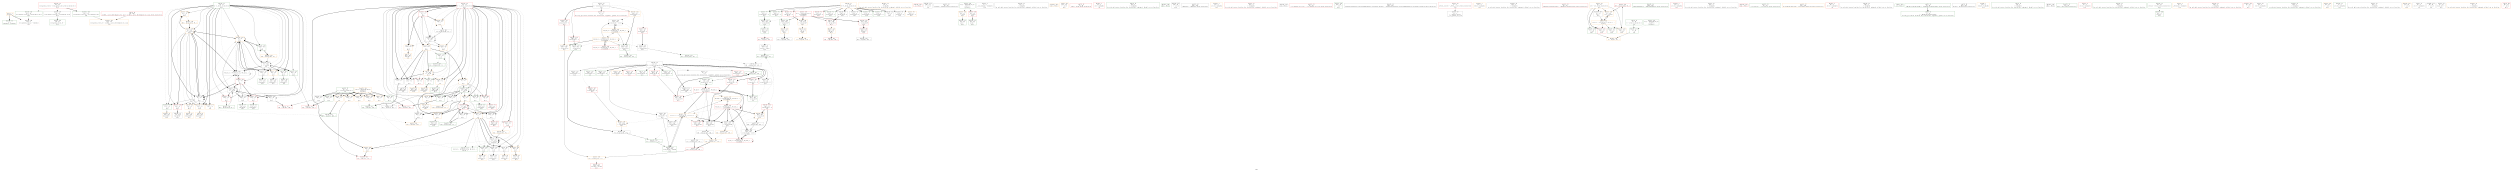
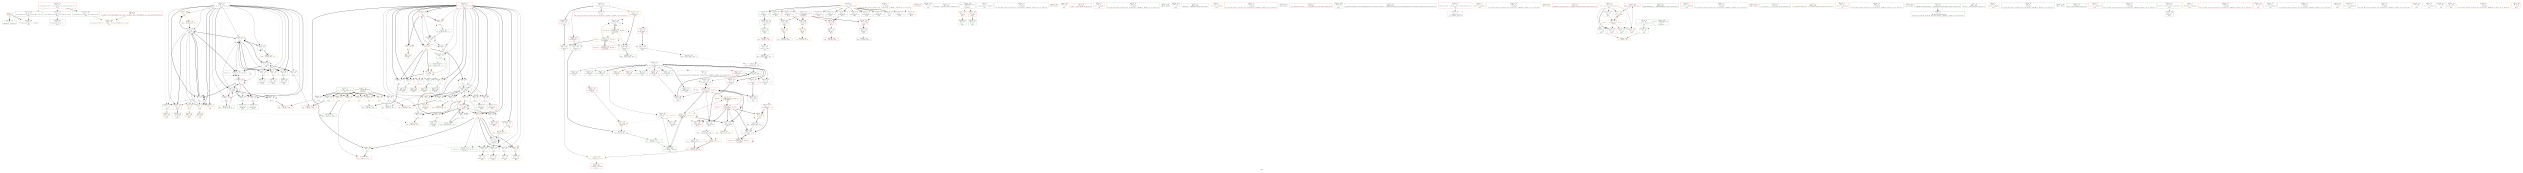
none -> (1546, 5)
